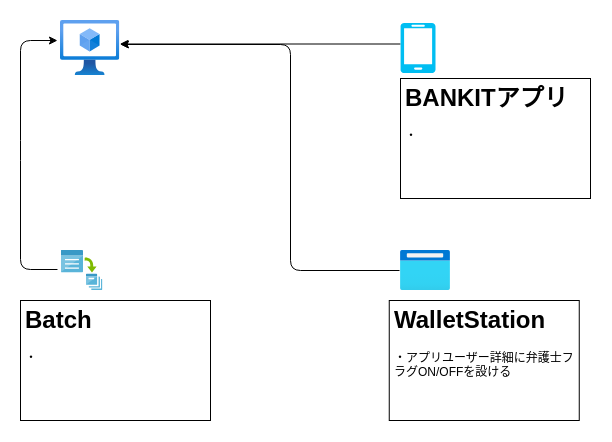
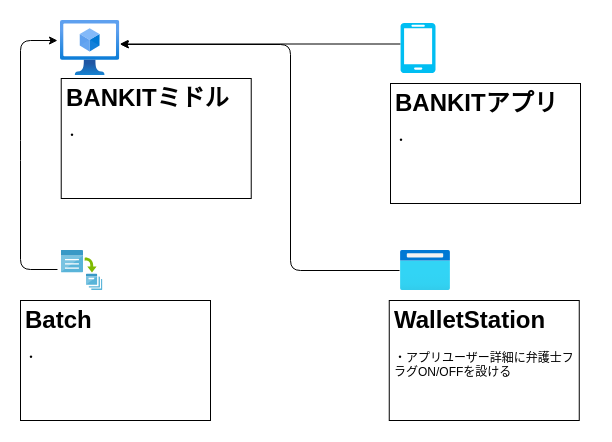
none -> (156, 139)
(496, 139) -> (486, 144)
